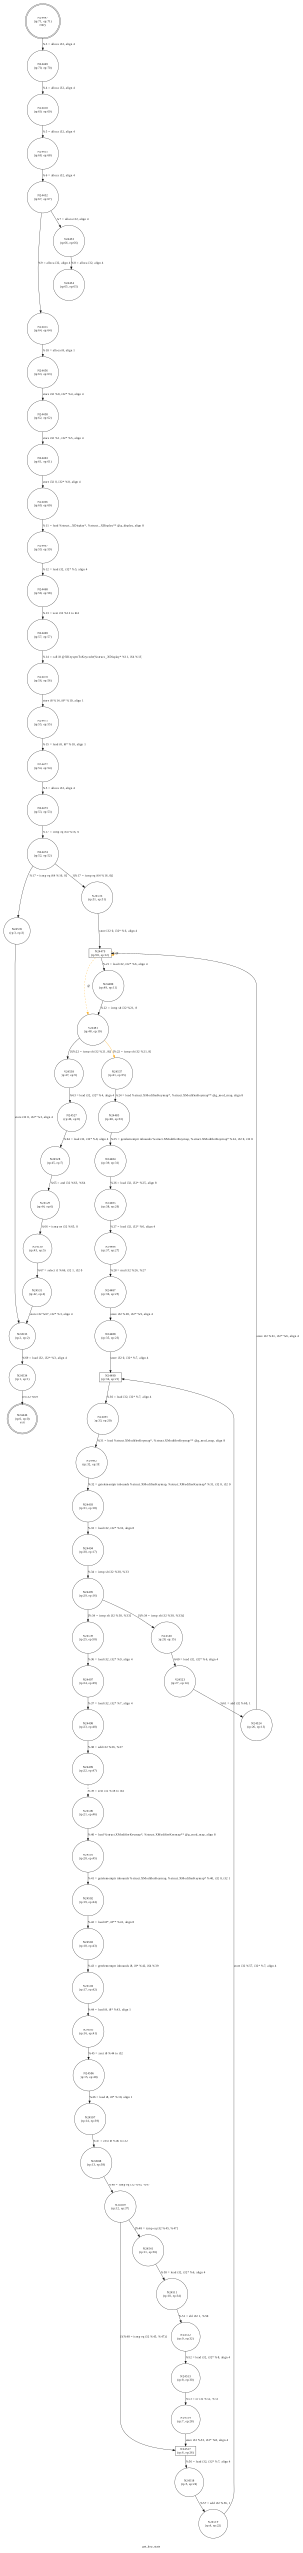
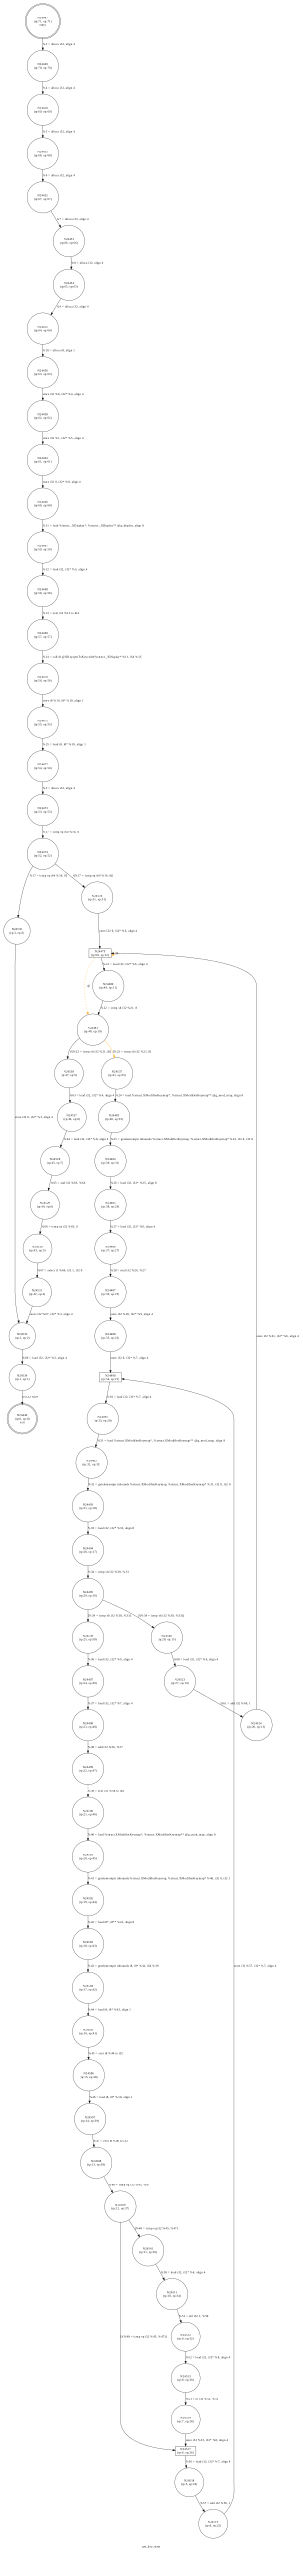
(38, 262) -> (56, 306)
